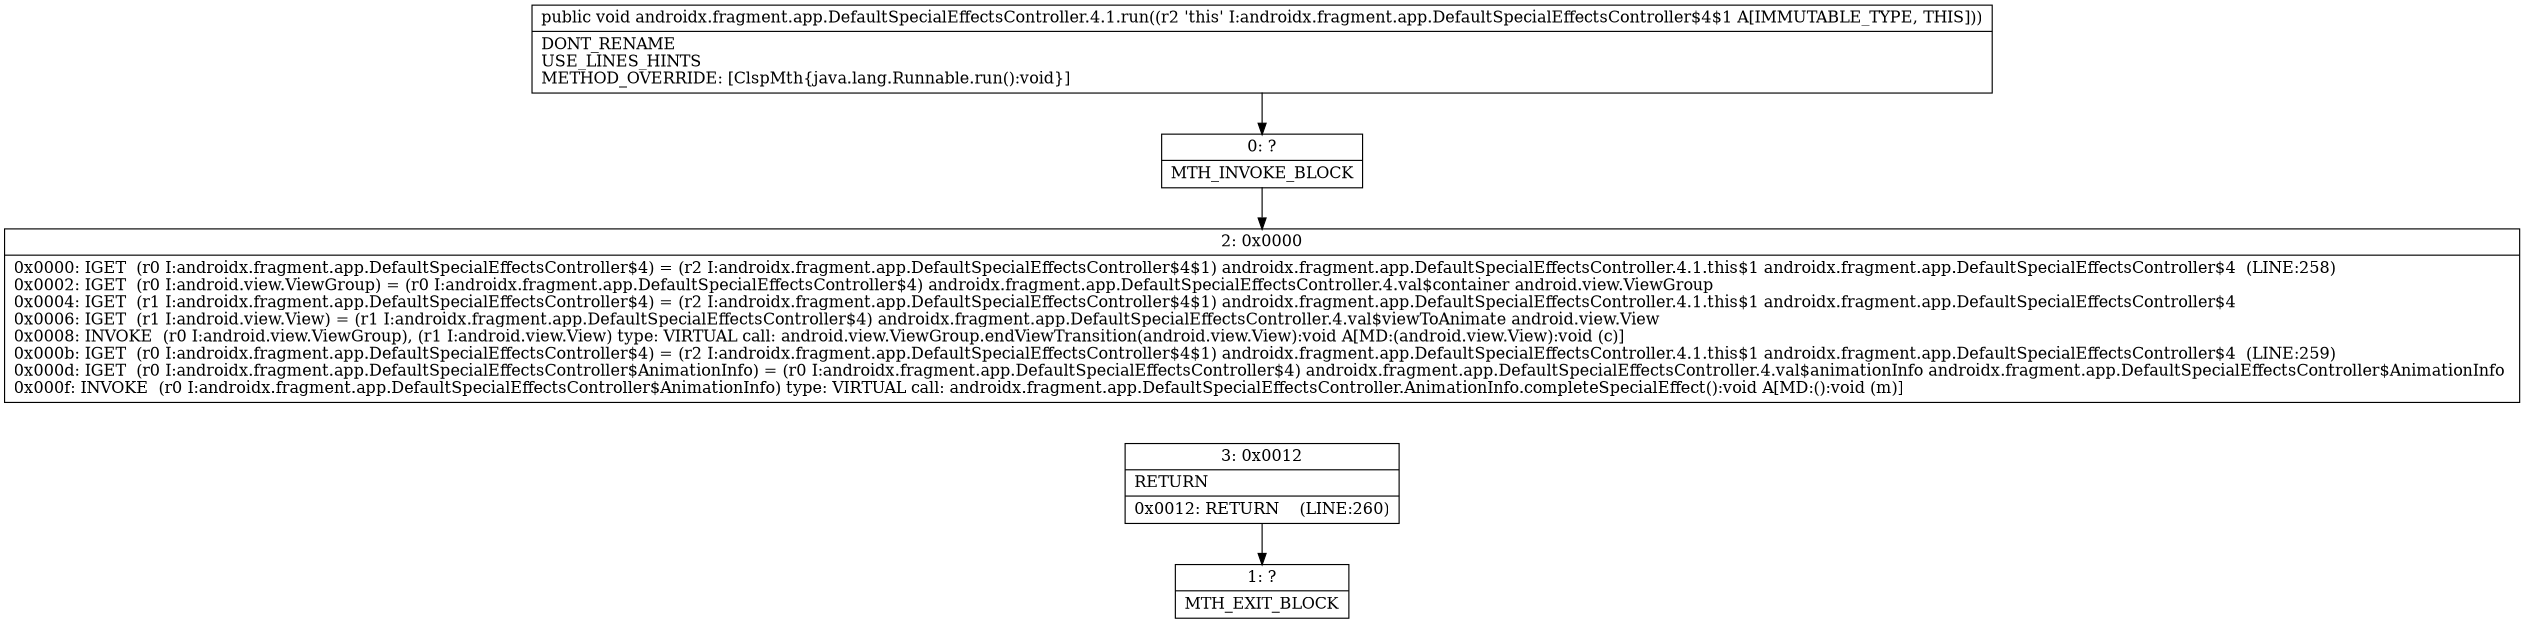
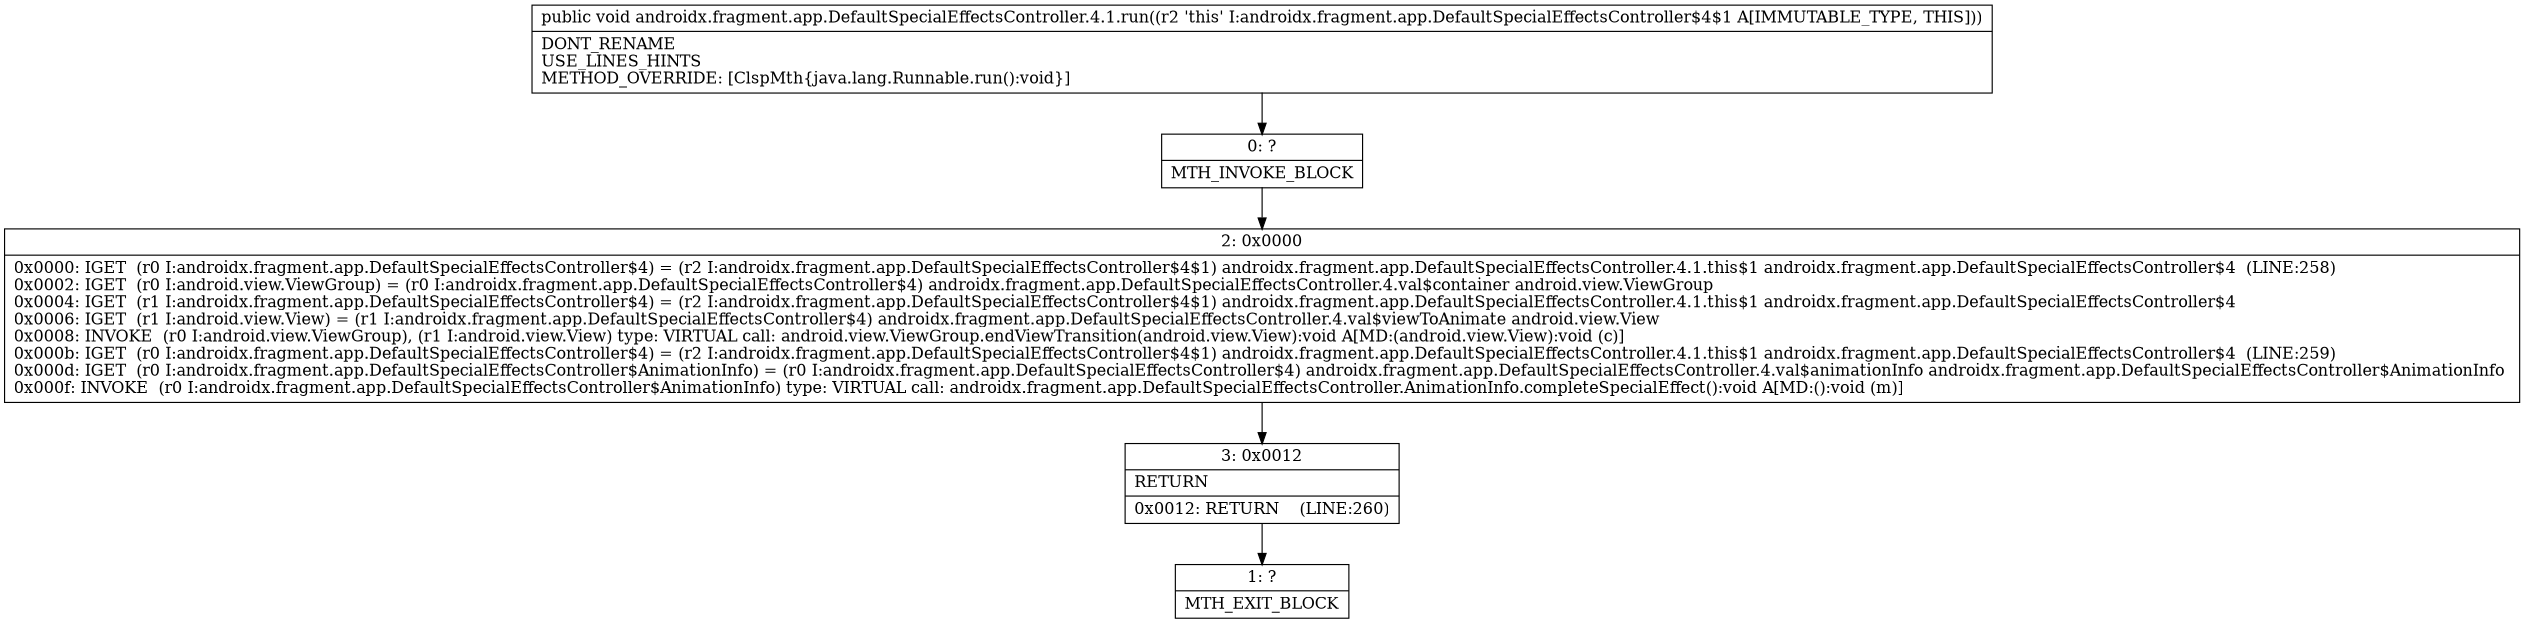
none -> (1262, 417)
